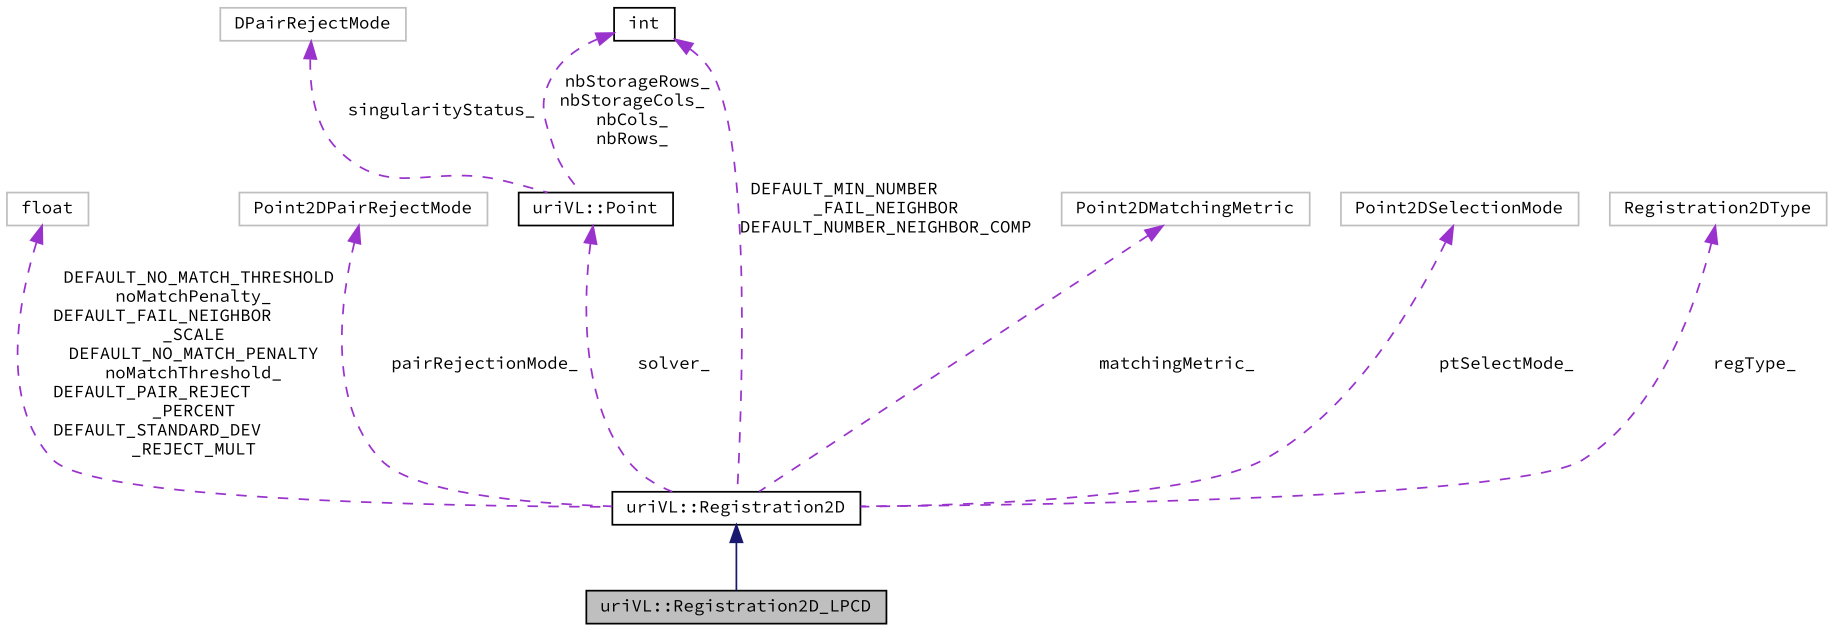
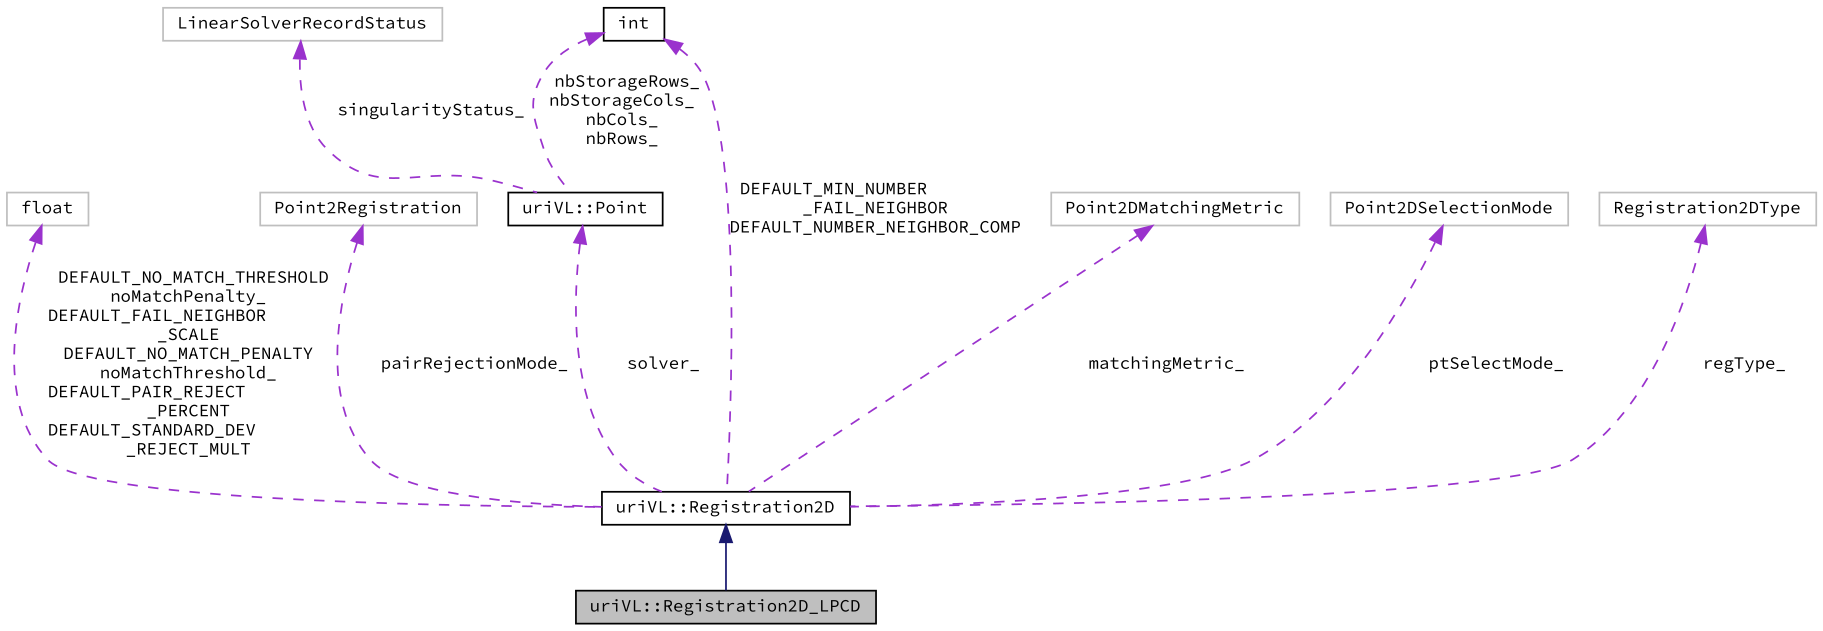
(313, 24) -> (303, 24)
(363, 209) -> (369, 209)
